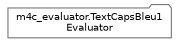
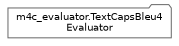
(90, 23) -> (90, 23)
